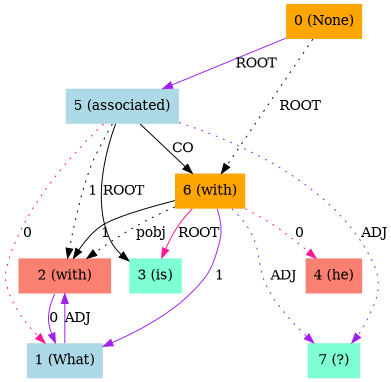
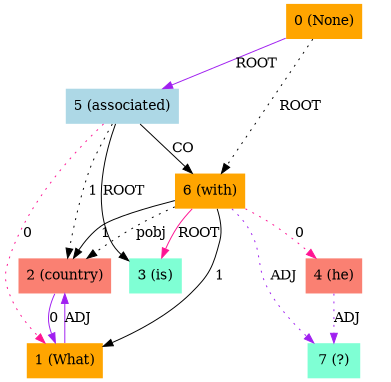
(321, 198) -> (334, 313)
(65, 276) -> (65, 276)
(191, 293) -> (191, 293)
(65, 361) -> (65, 361)
